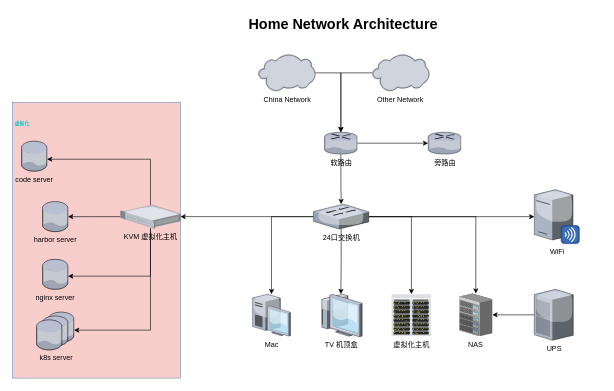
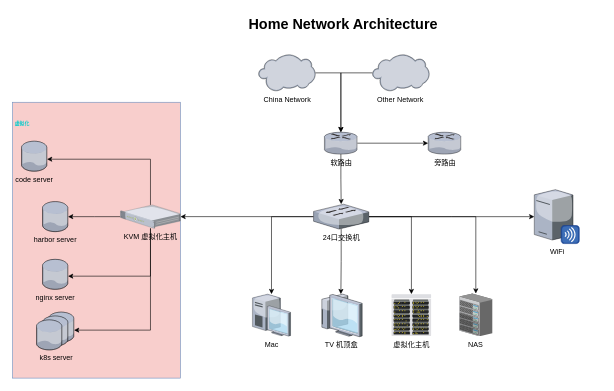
(497, 315) -> none
(554, 315) -> none
